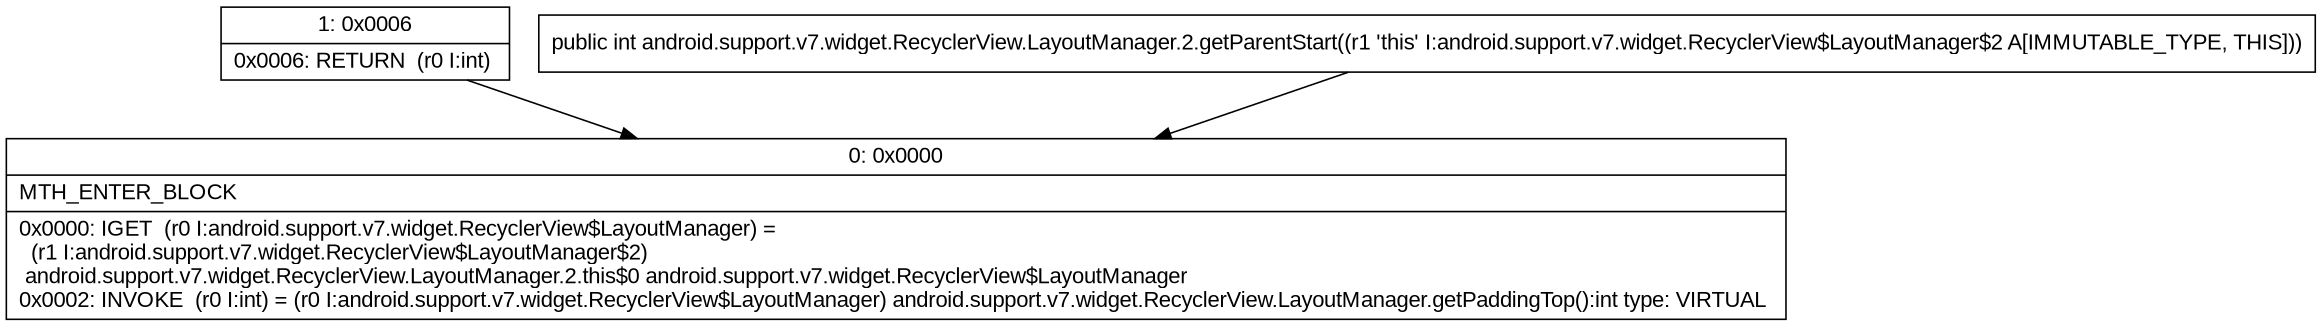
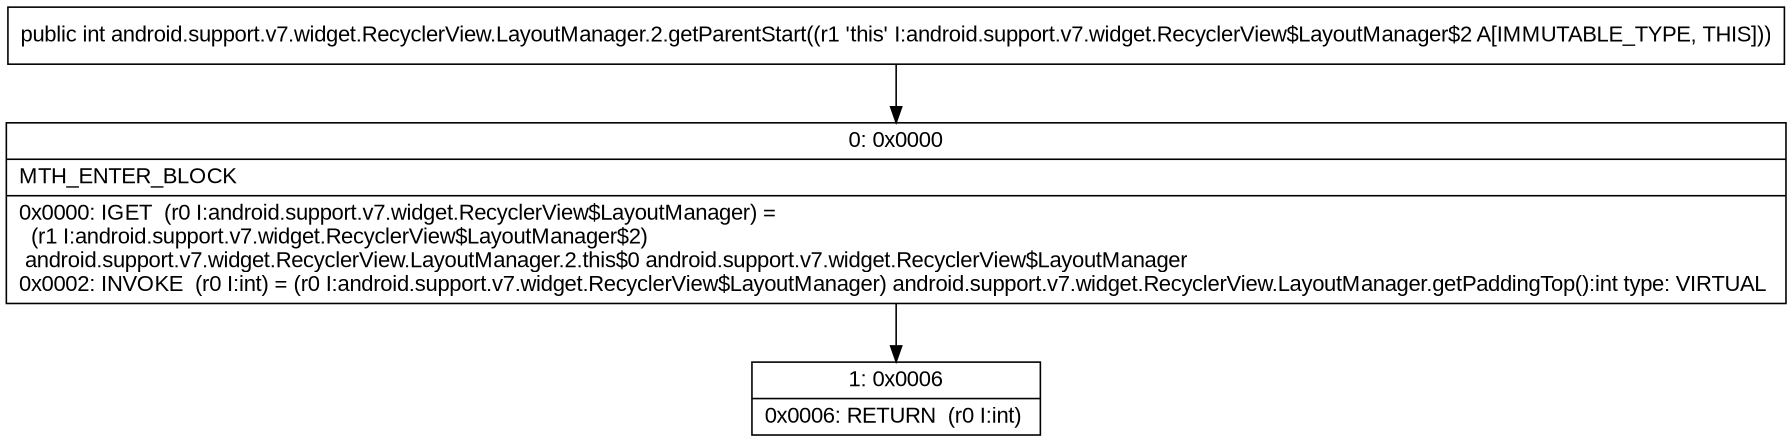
(544, 107) -> (896, 325)
